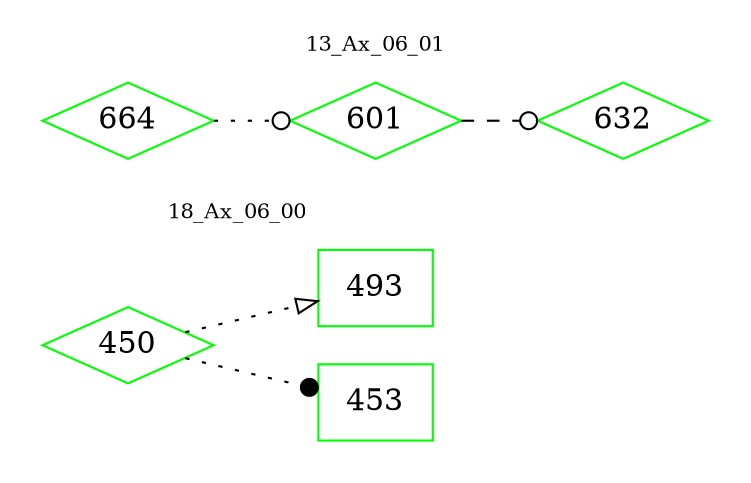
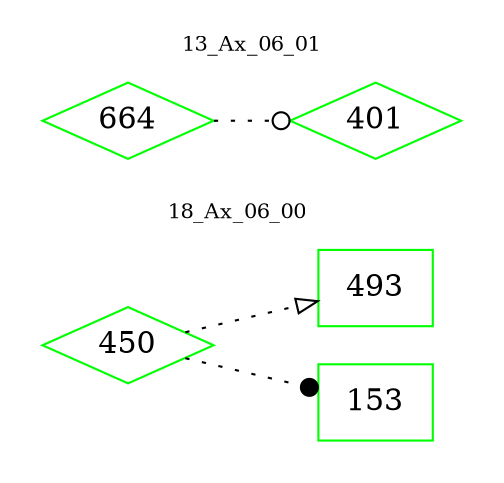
(376, 121) -> (376, 121)
(623, 121) -> none
(376, 402) -> (376, 402)
